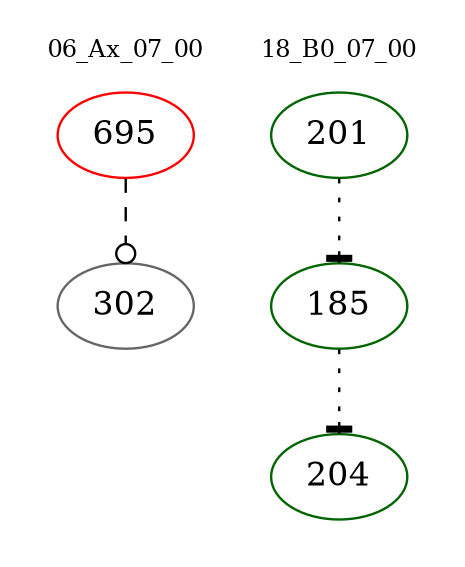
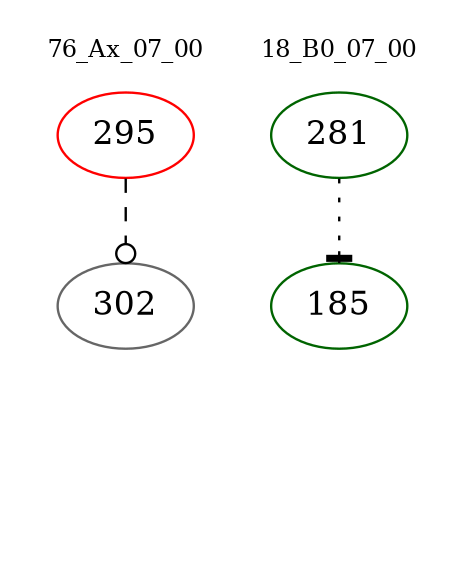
(126, 51) -> (126, 51)
(126, 135) -> (126, 135)
(339, 135) -> (339, 135)
(339, 477) -> none
